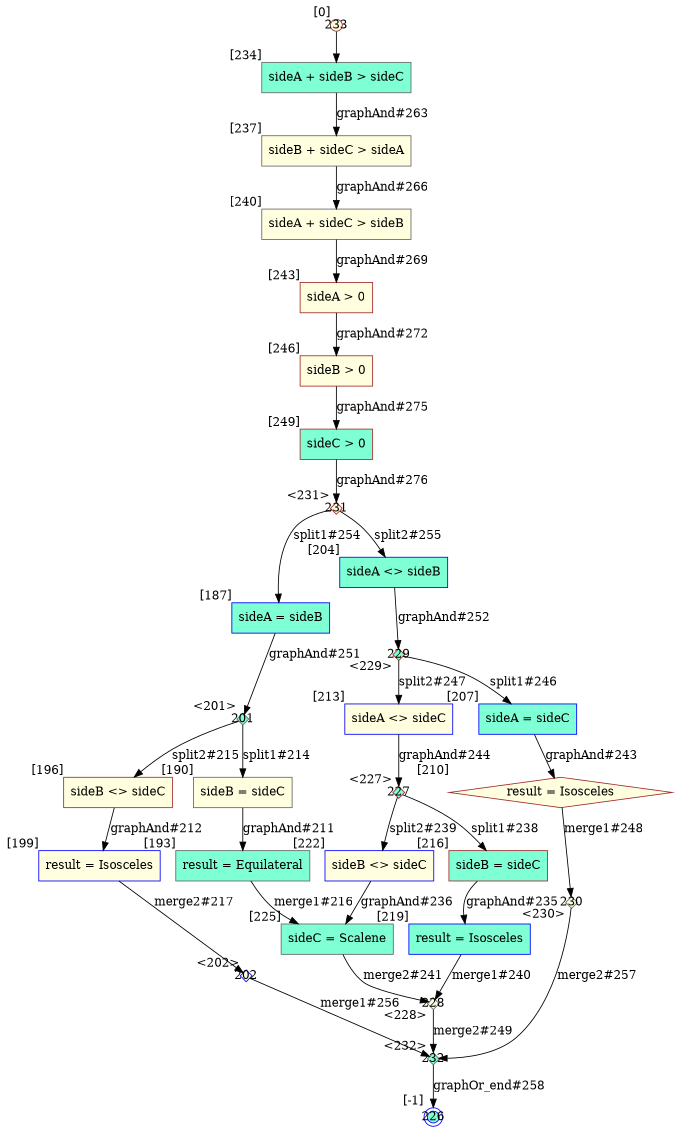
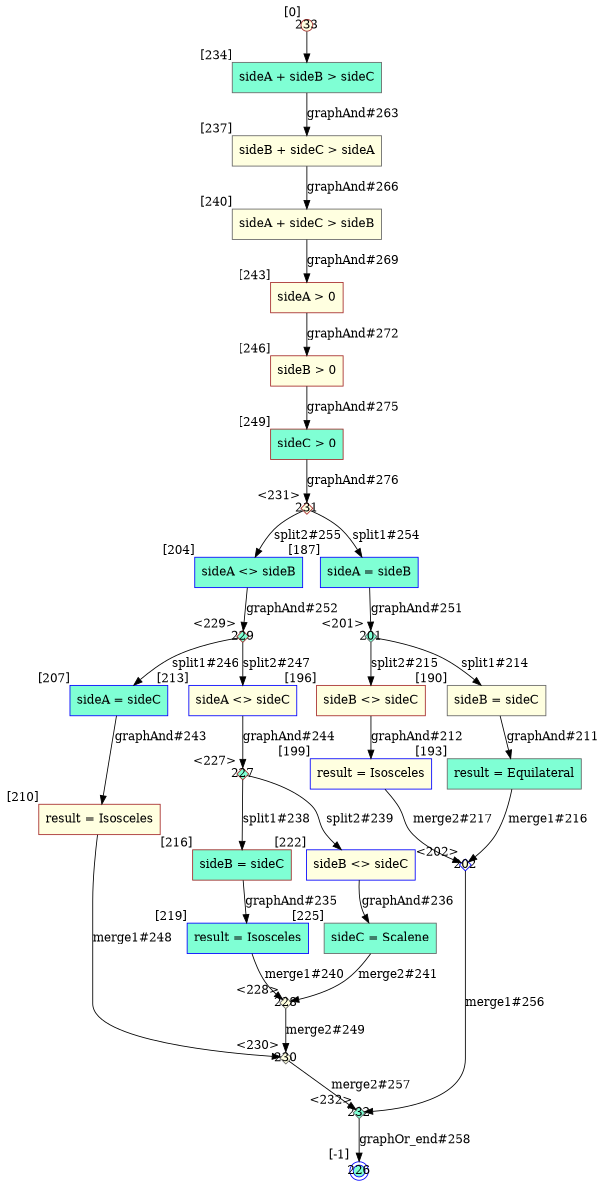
(561, 792) -> (99, 819)
(268, 903) -> (500, 827)
(433, 1027) -> (286, 1026)
